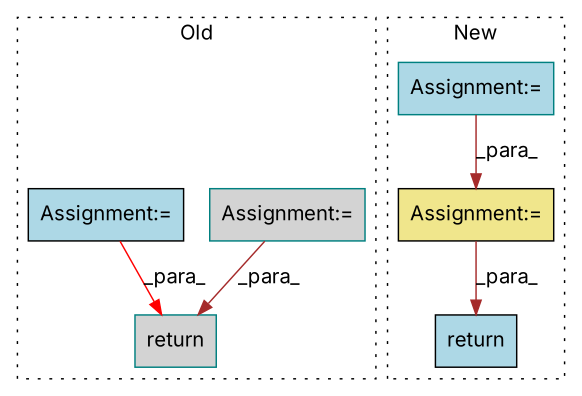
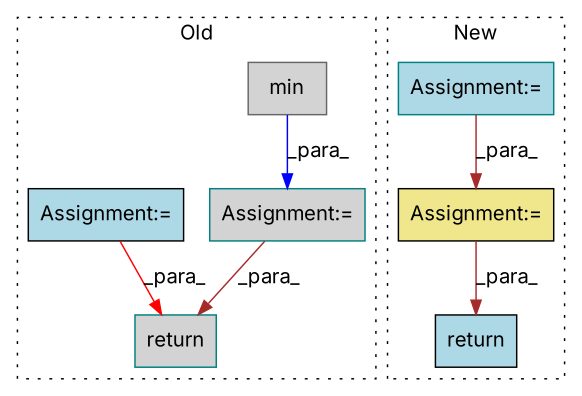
none -> (287, 89)
